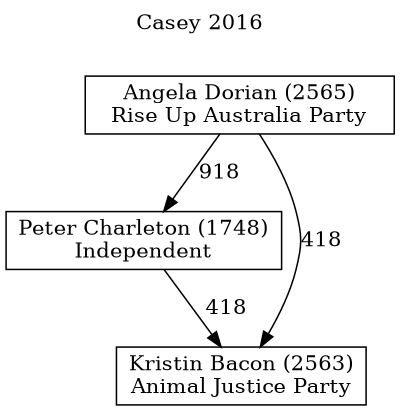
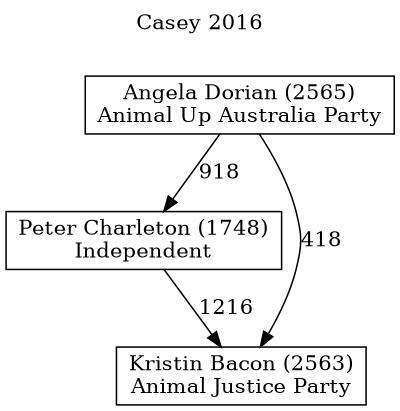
(240, 105) -> (240, 105)
(227, 308) -> (227, 308)
